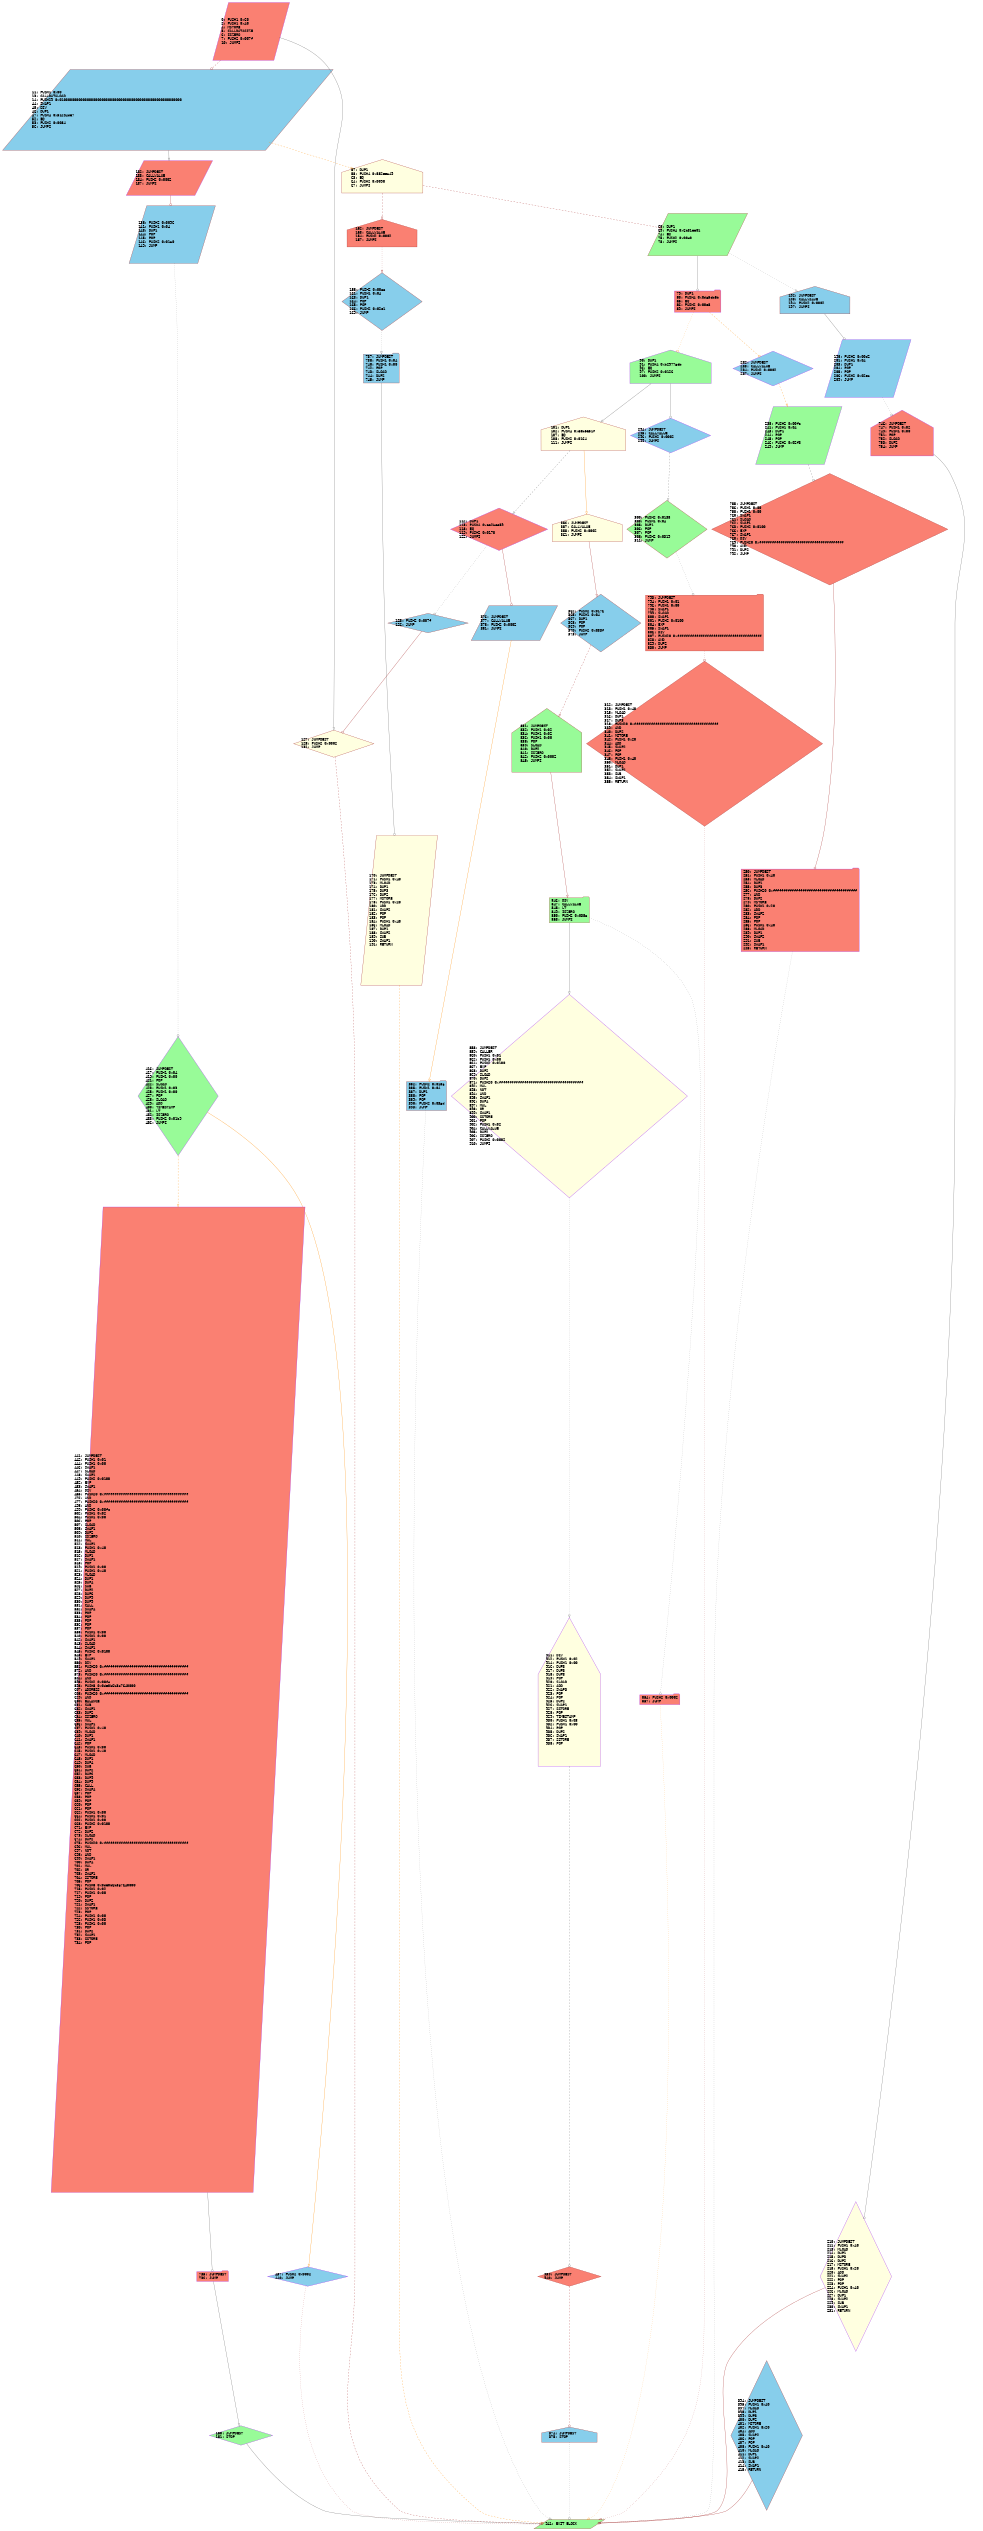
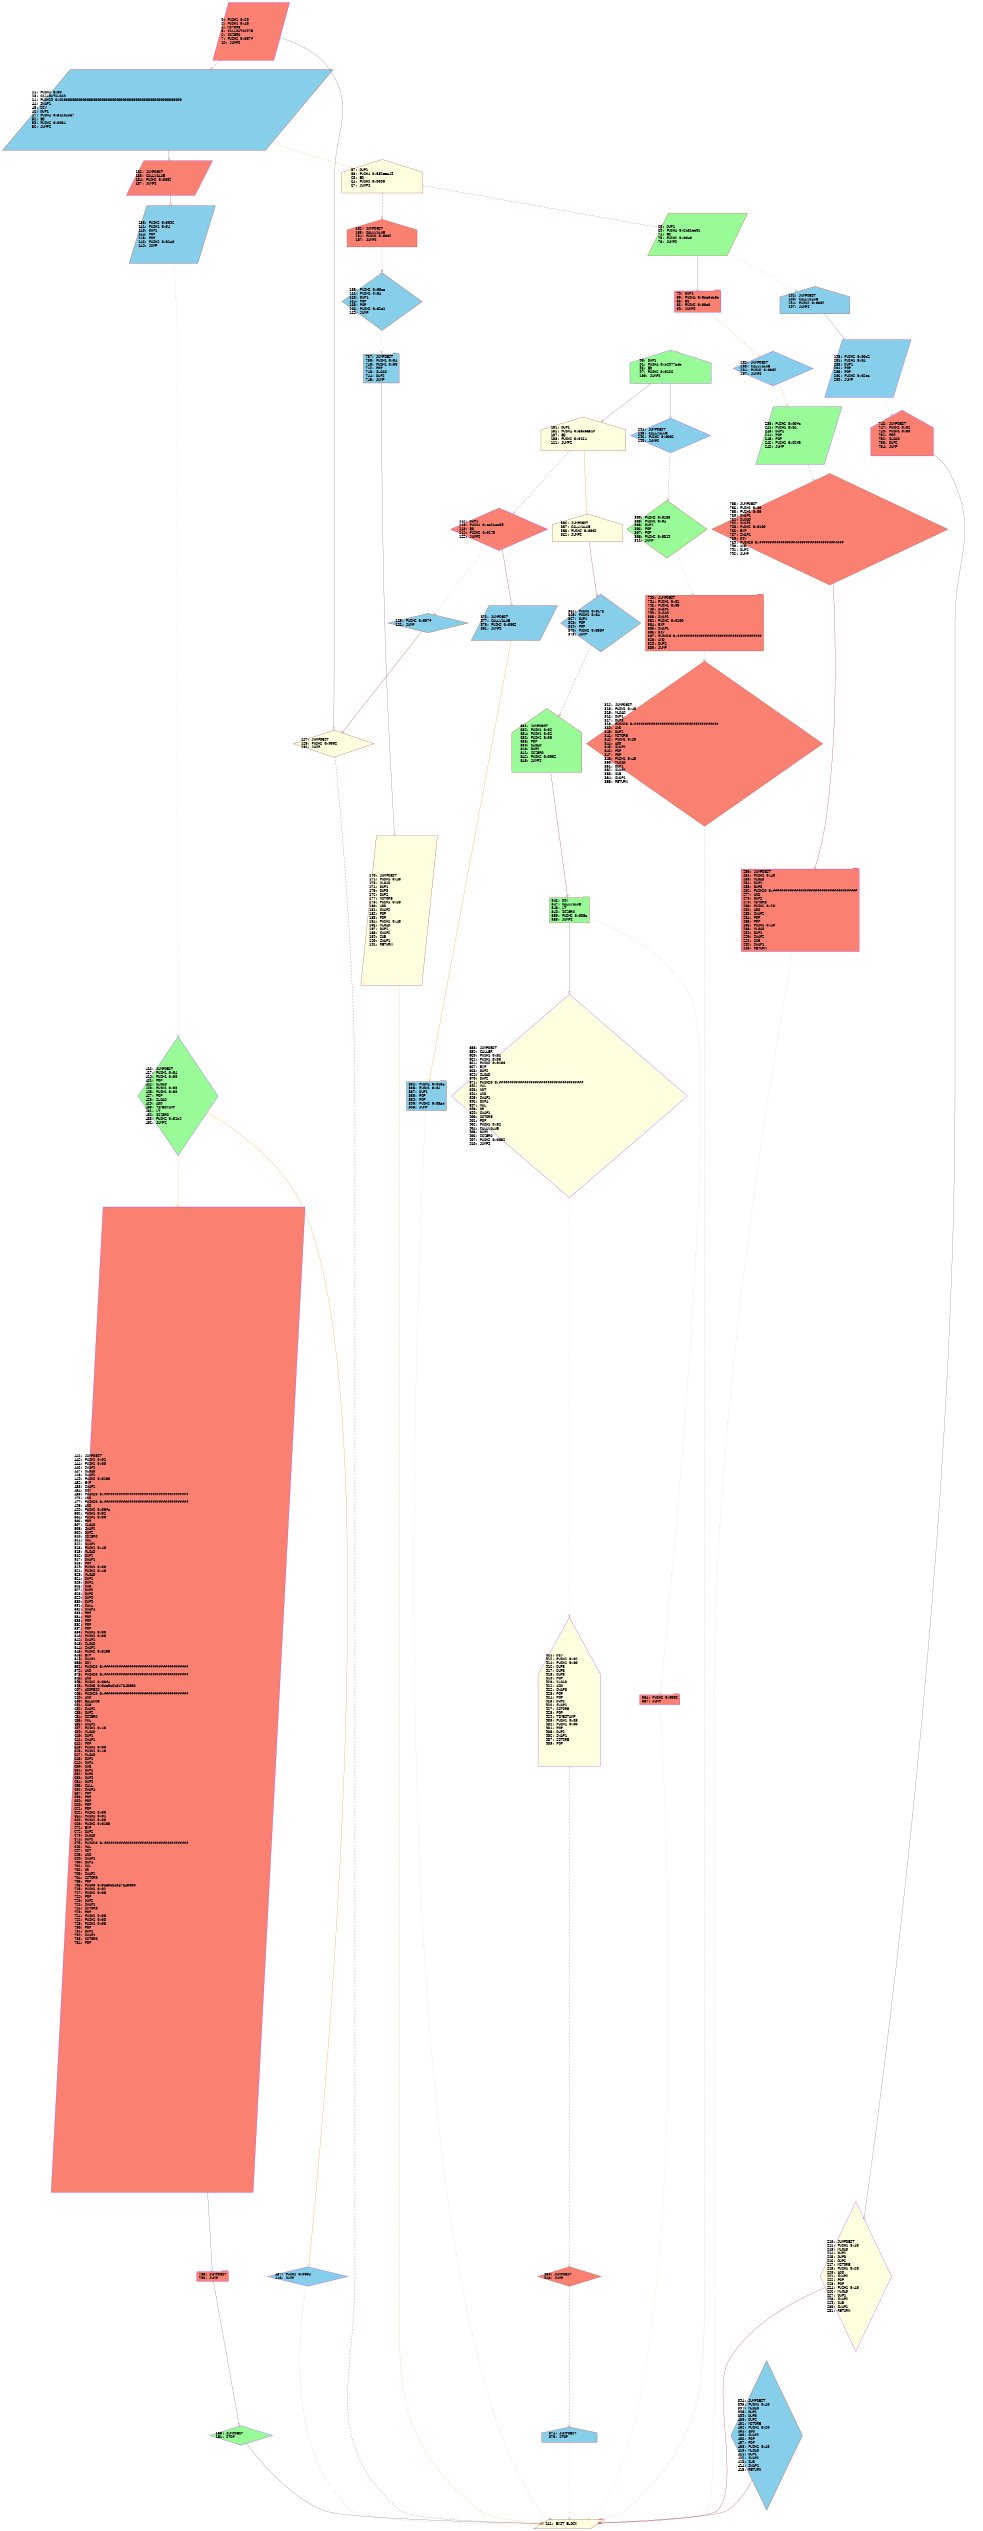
(569, 2524) -> (569, 2524)
